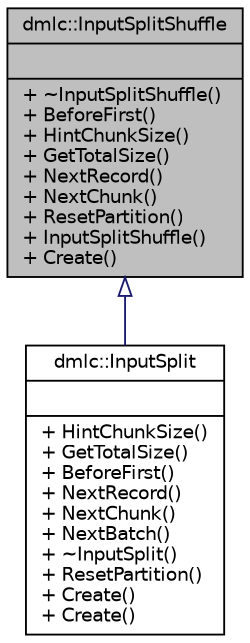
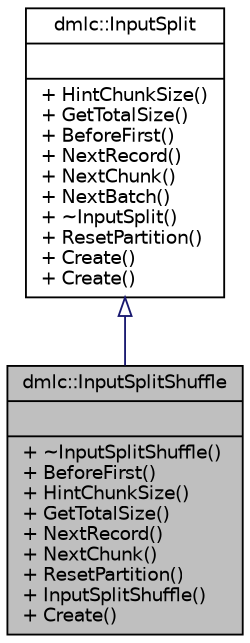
(125, 321) -> (125, 341)
